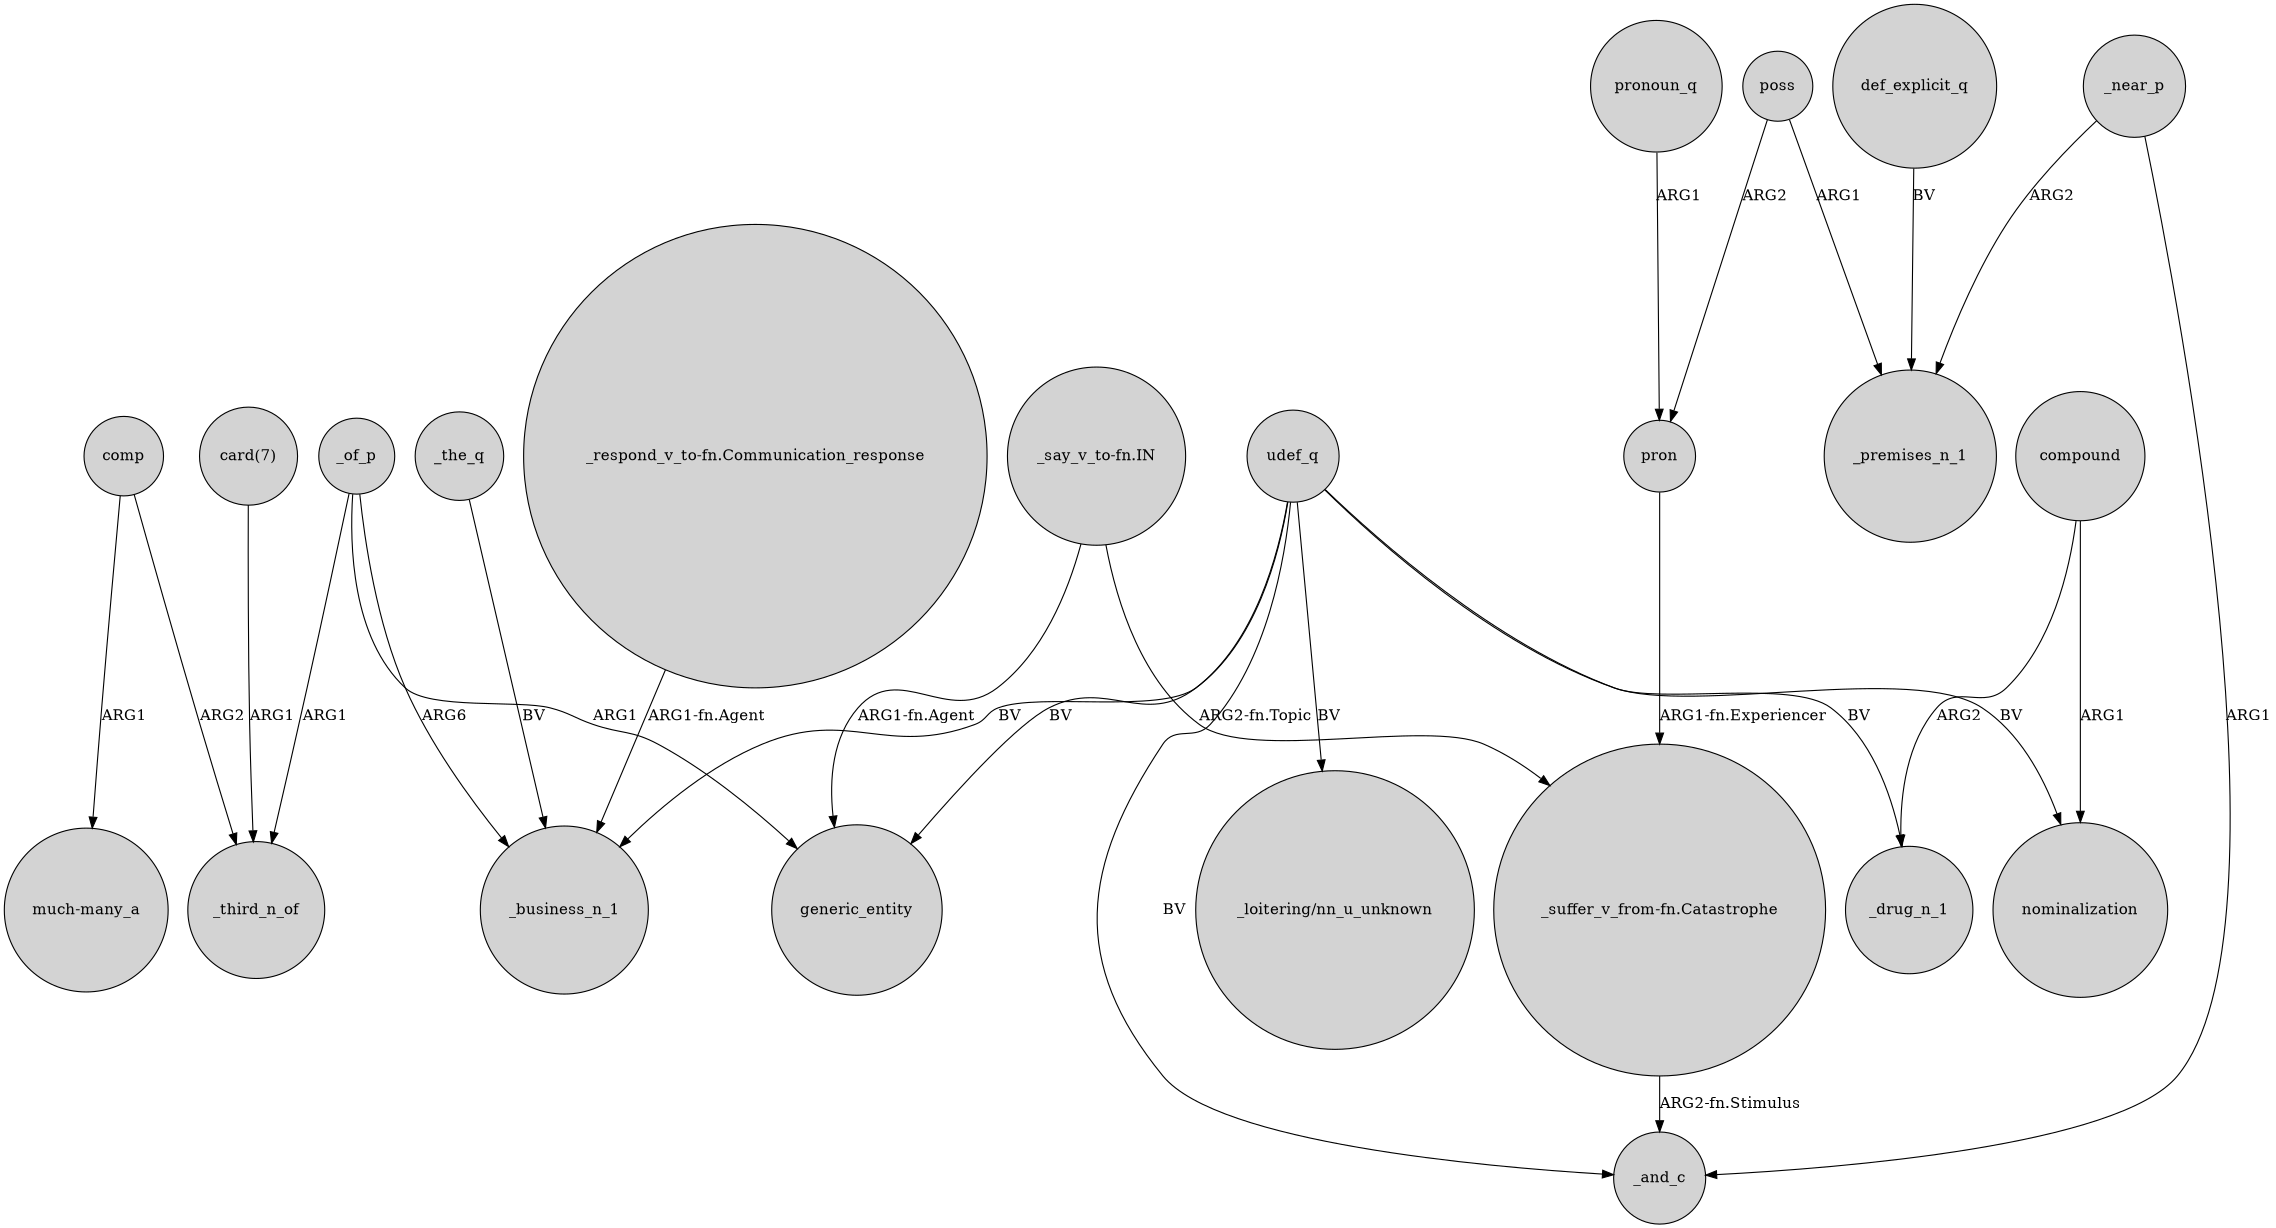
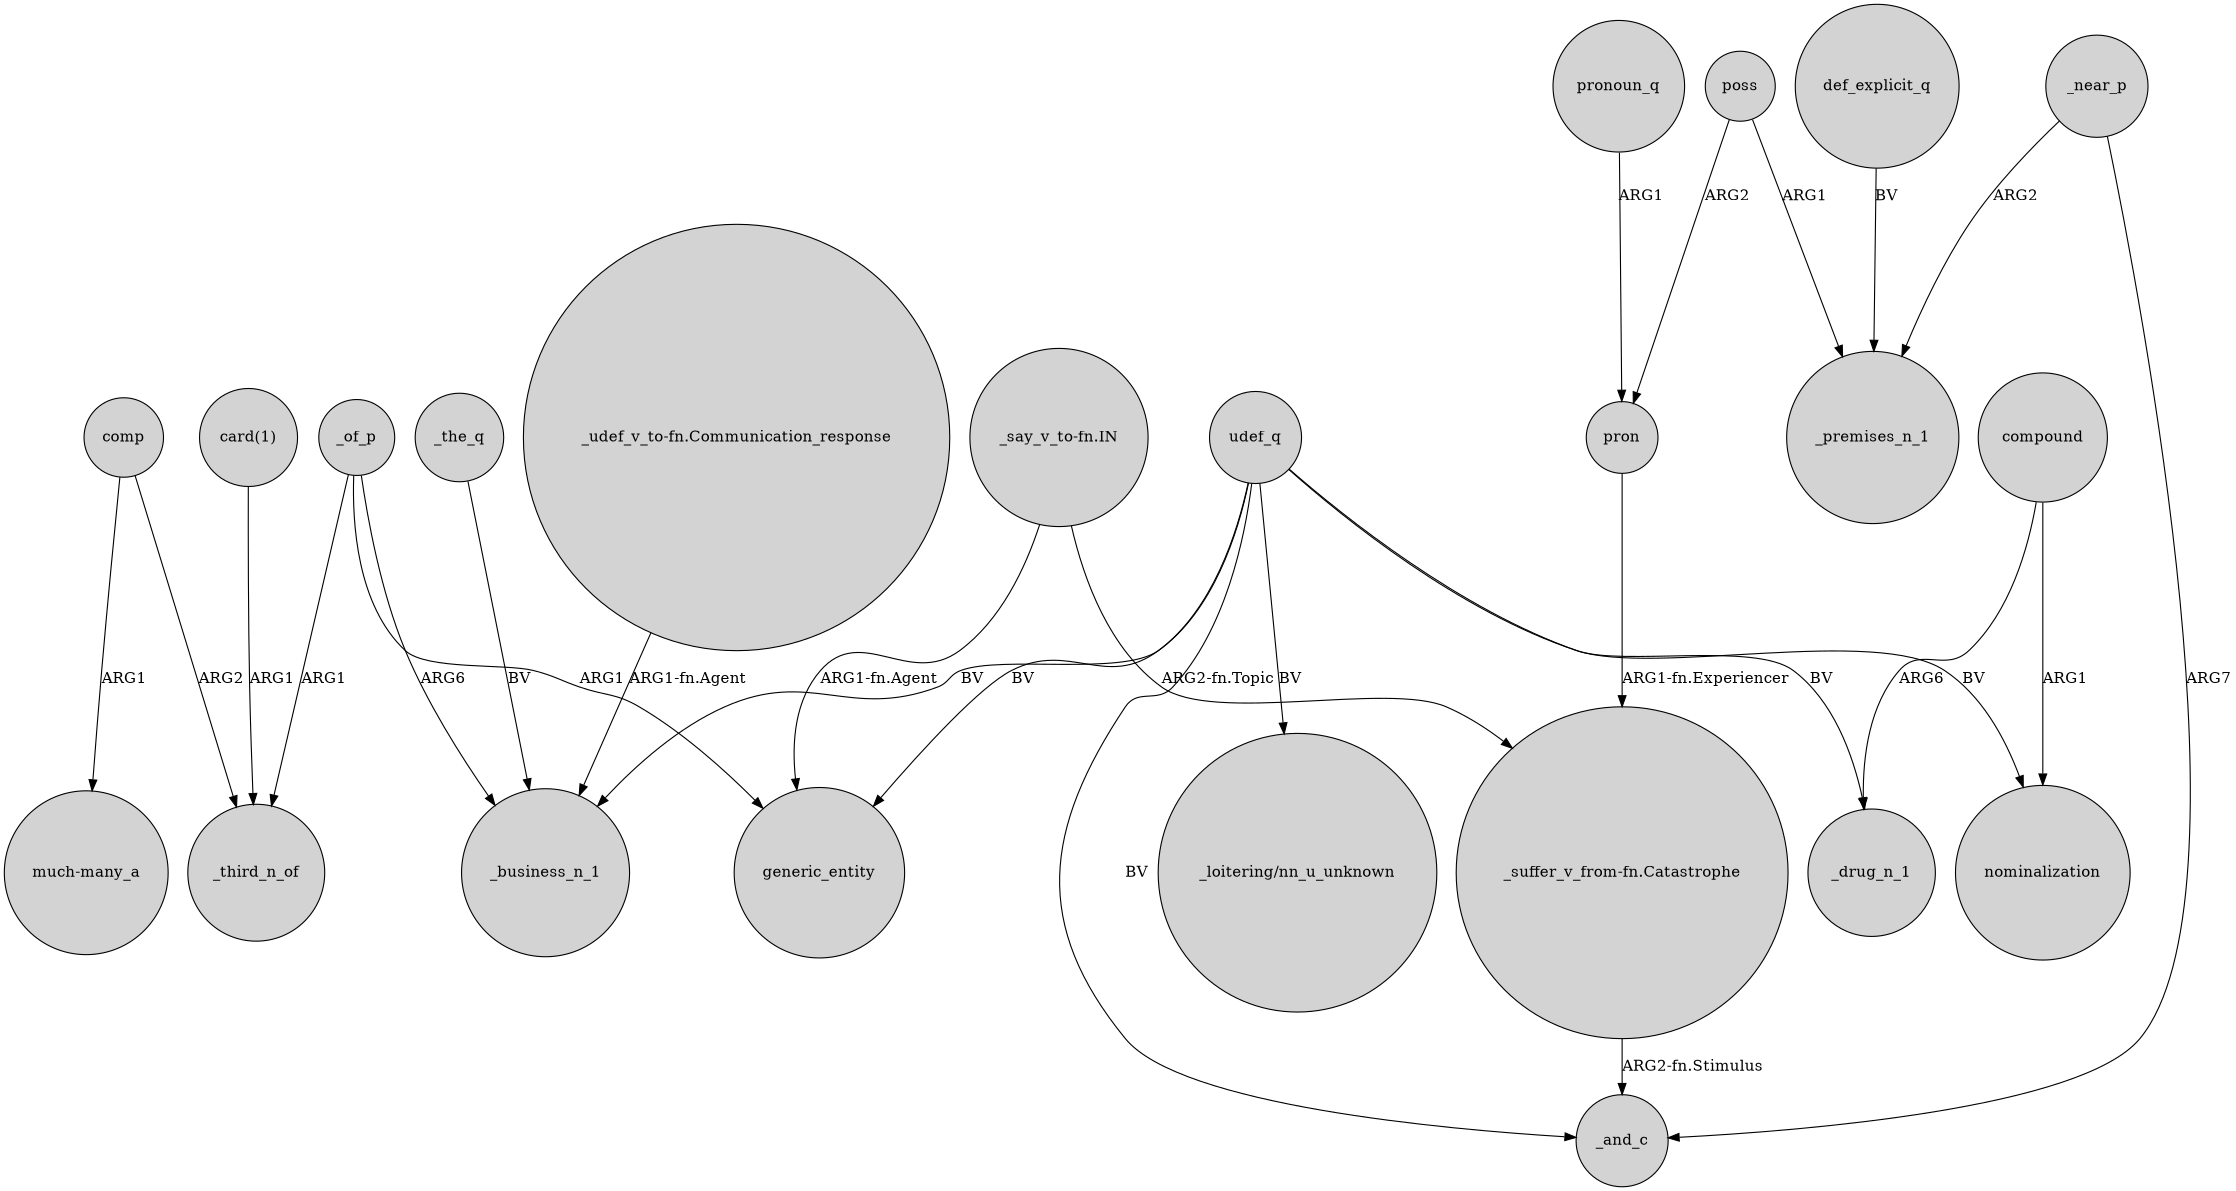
(249, 456) -> (249, 437)
(755, 456) -> (737, 437)
(1959, 716) -> (1922, 679)
(2249, 716) -> (2209, 679)
